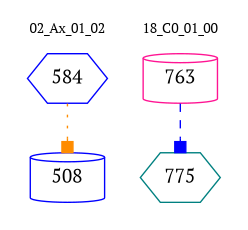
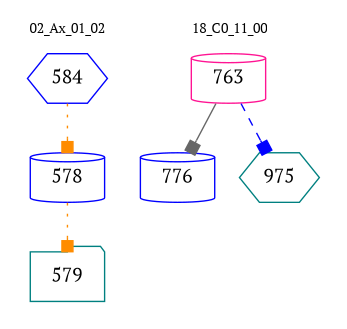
(180, 30) -> (230, 30)
(67, 178) -> (67, 178)
none -> (178, 178)
(180, 178) -> (279, 178)
none -> (67, 277)
